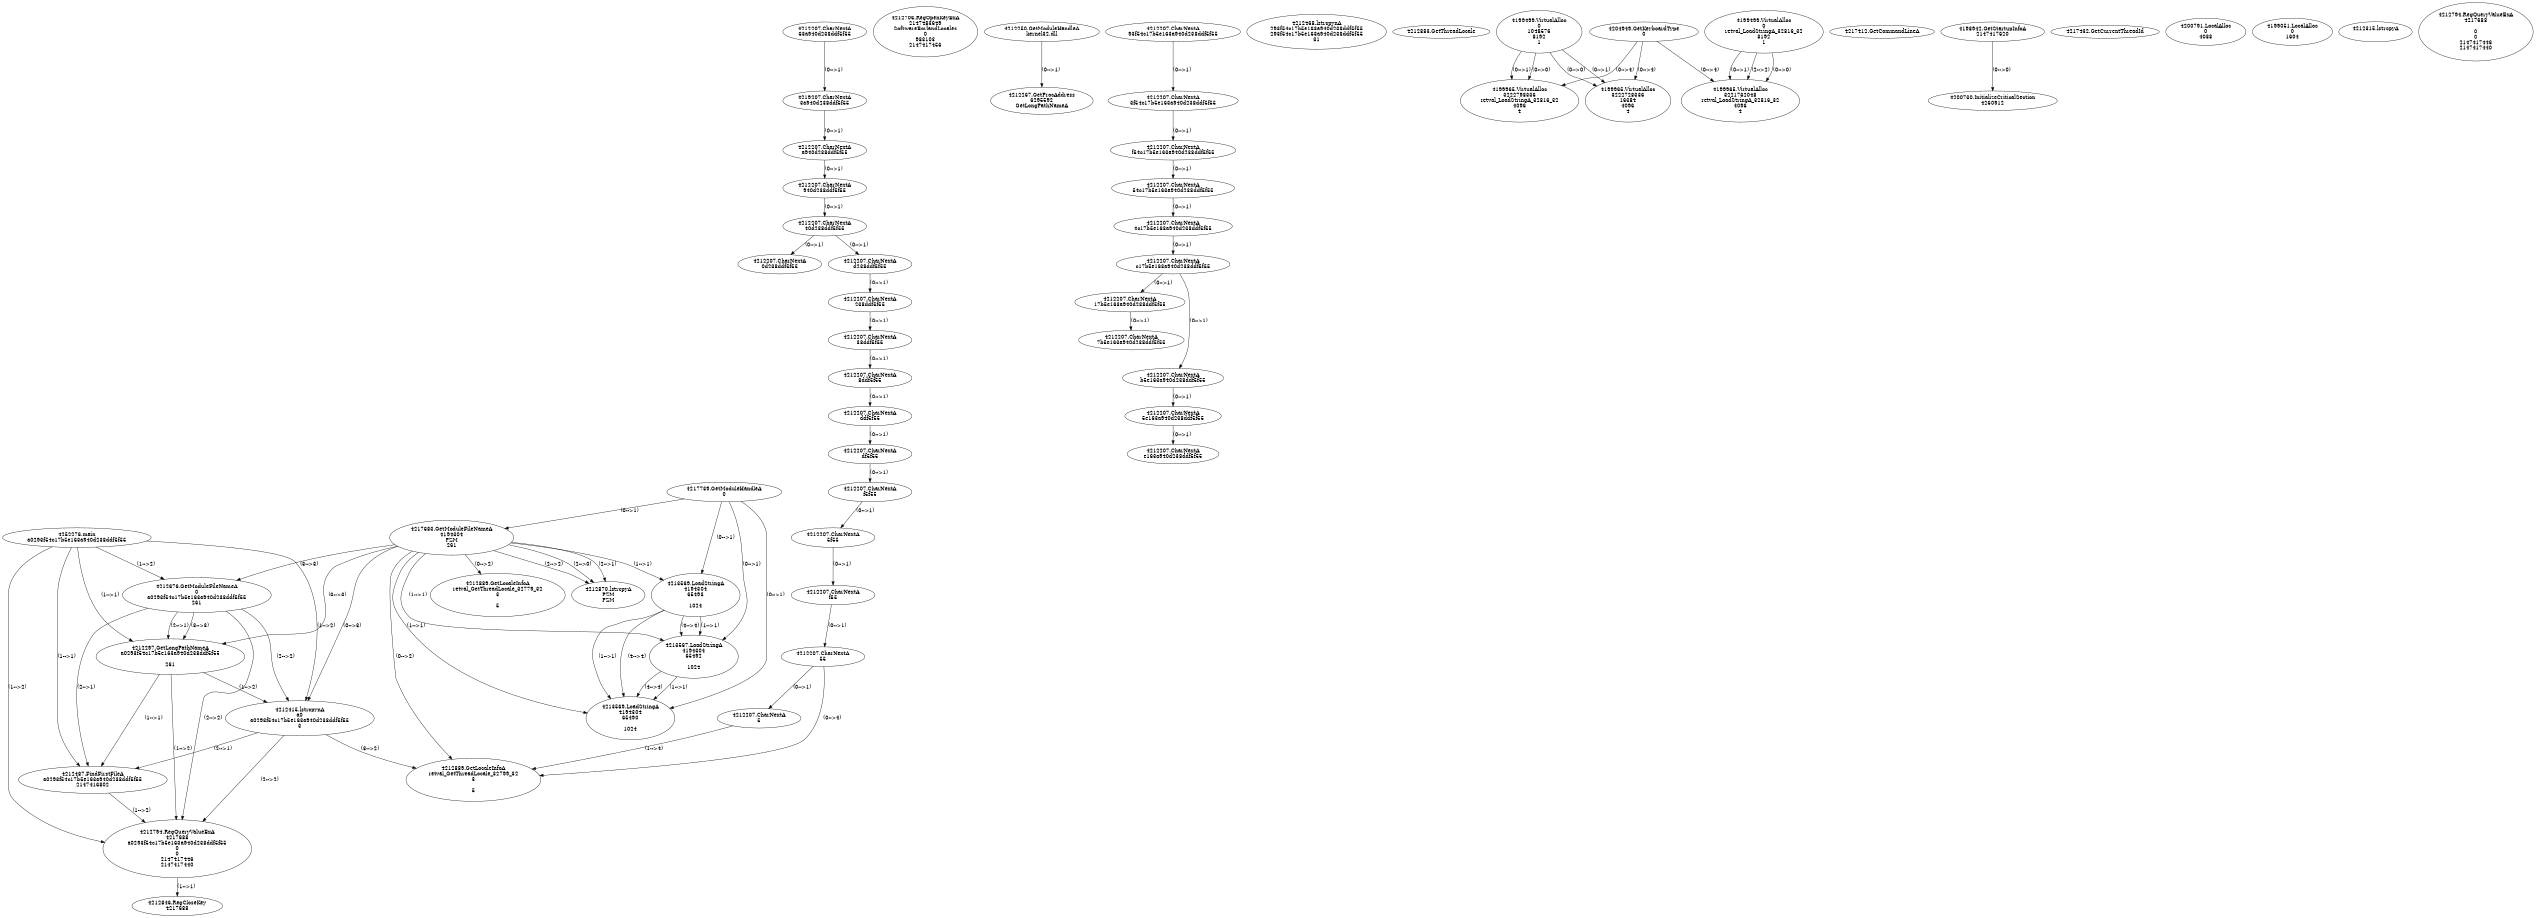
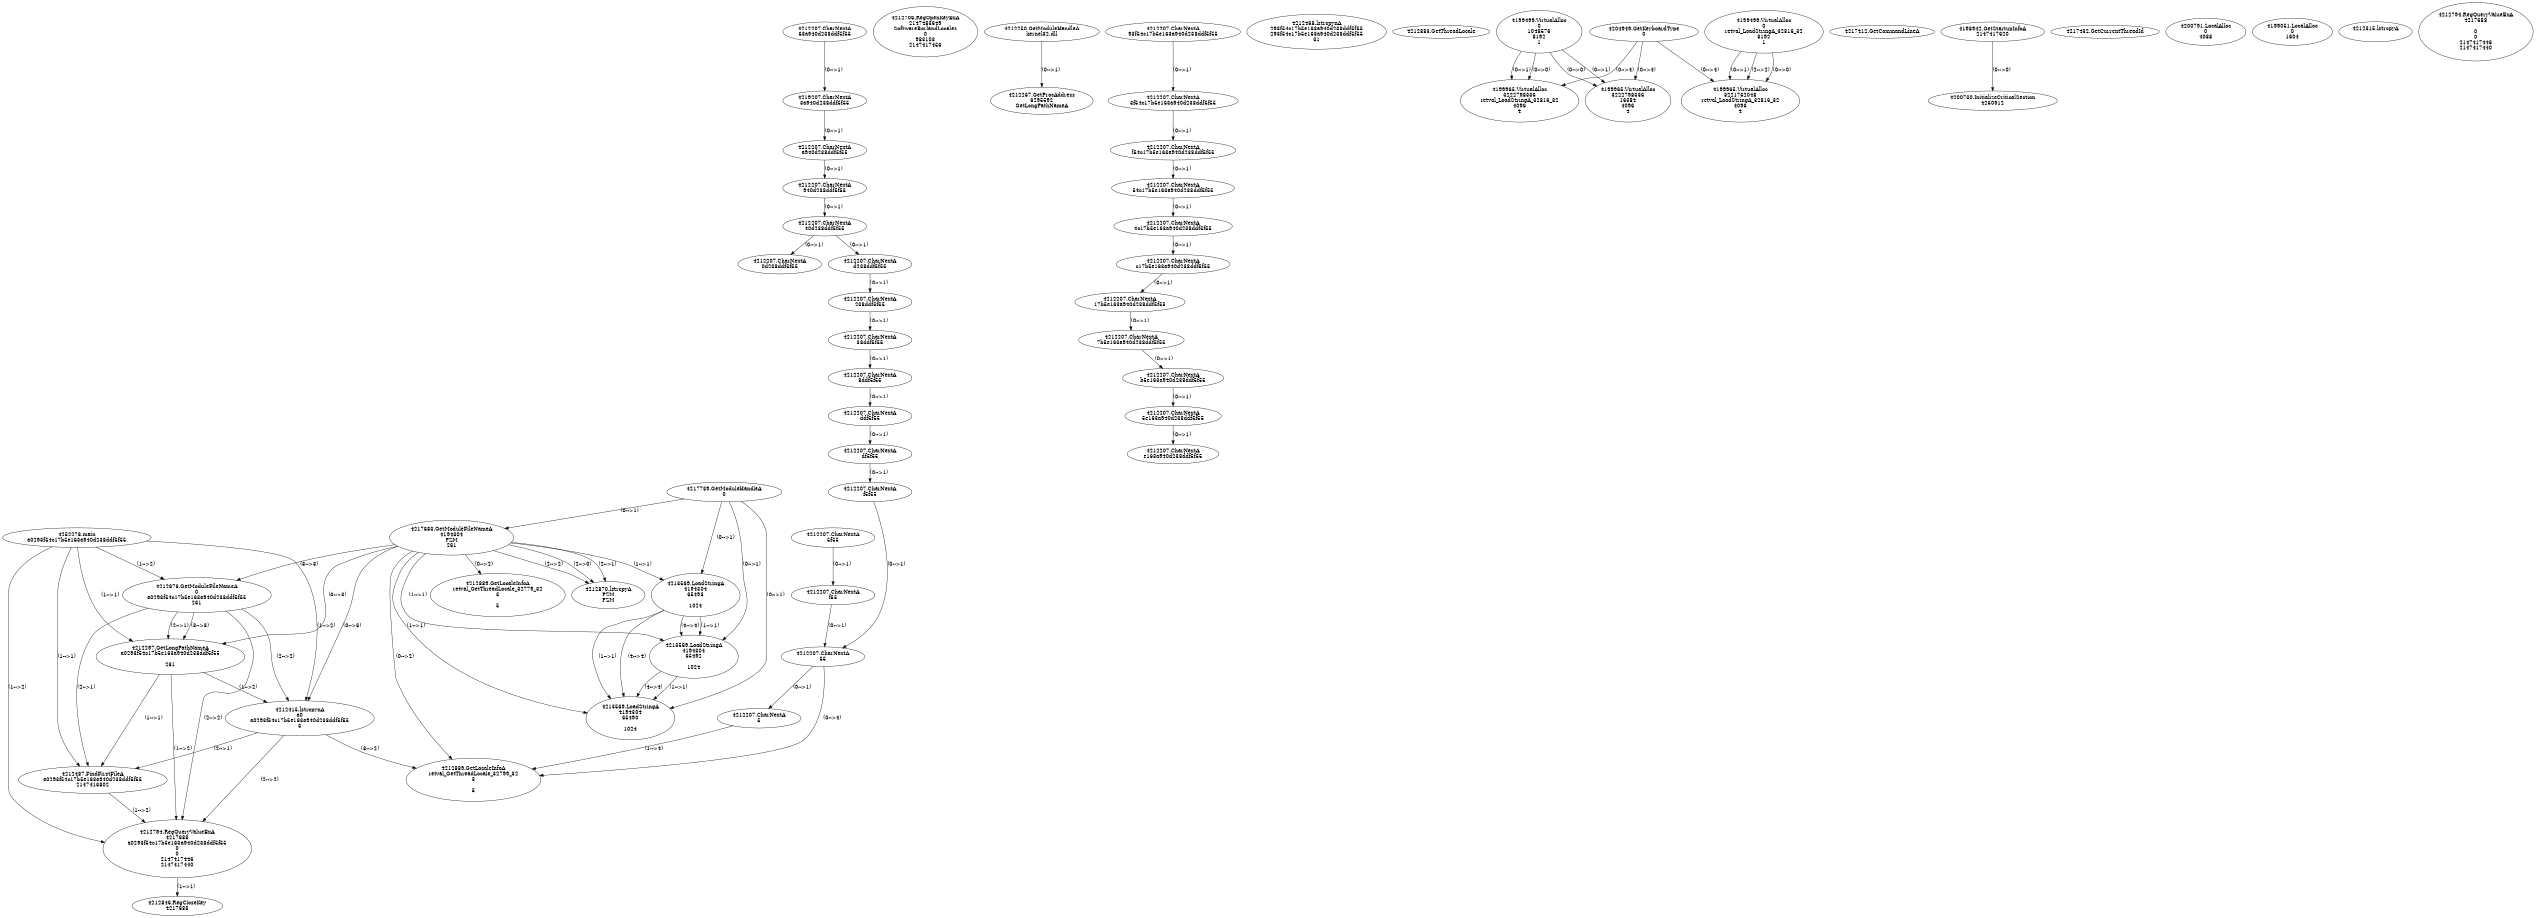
(1628, 101) -> (1628, 101)
(1190, 319) -> (1151, 358)
(853, 513) -> (887, 581)
(694, 657) -> (694, 657)
